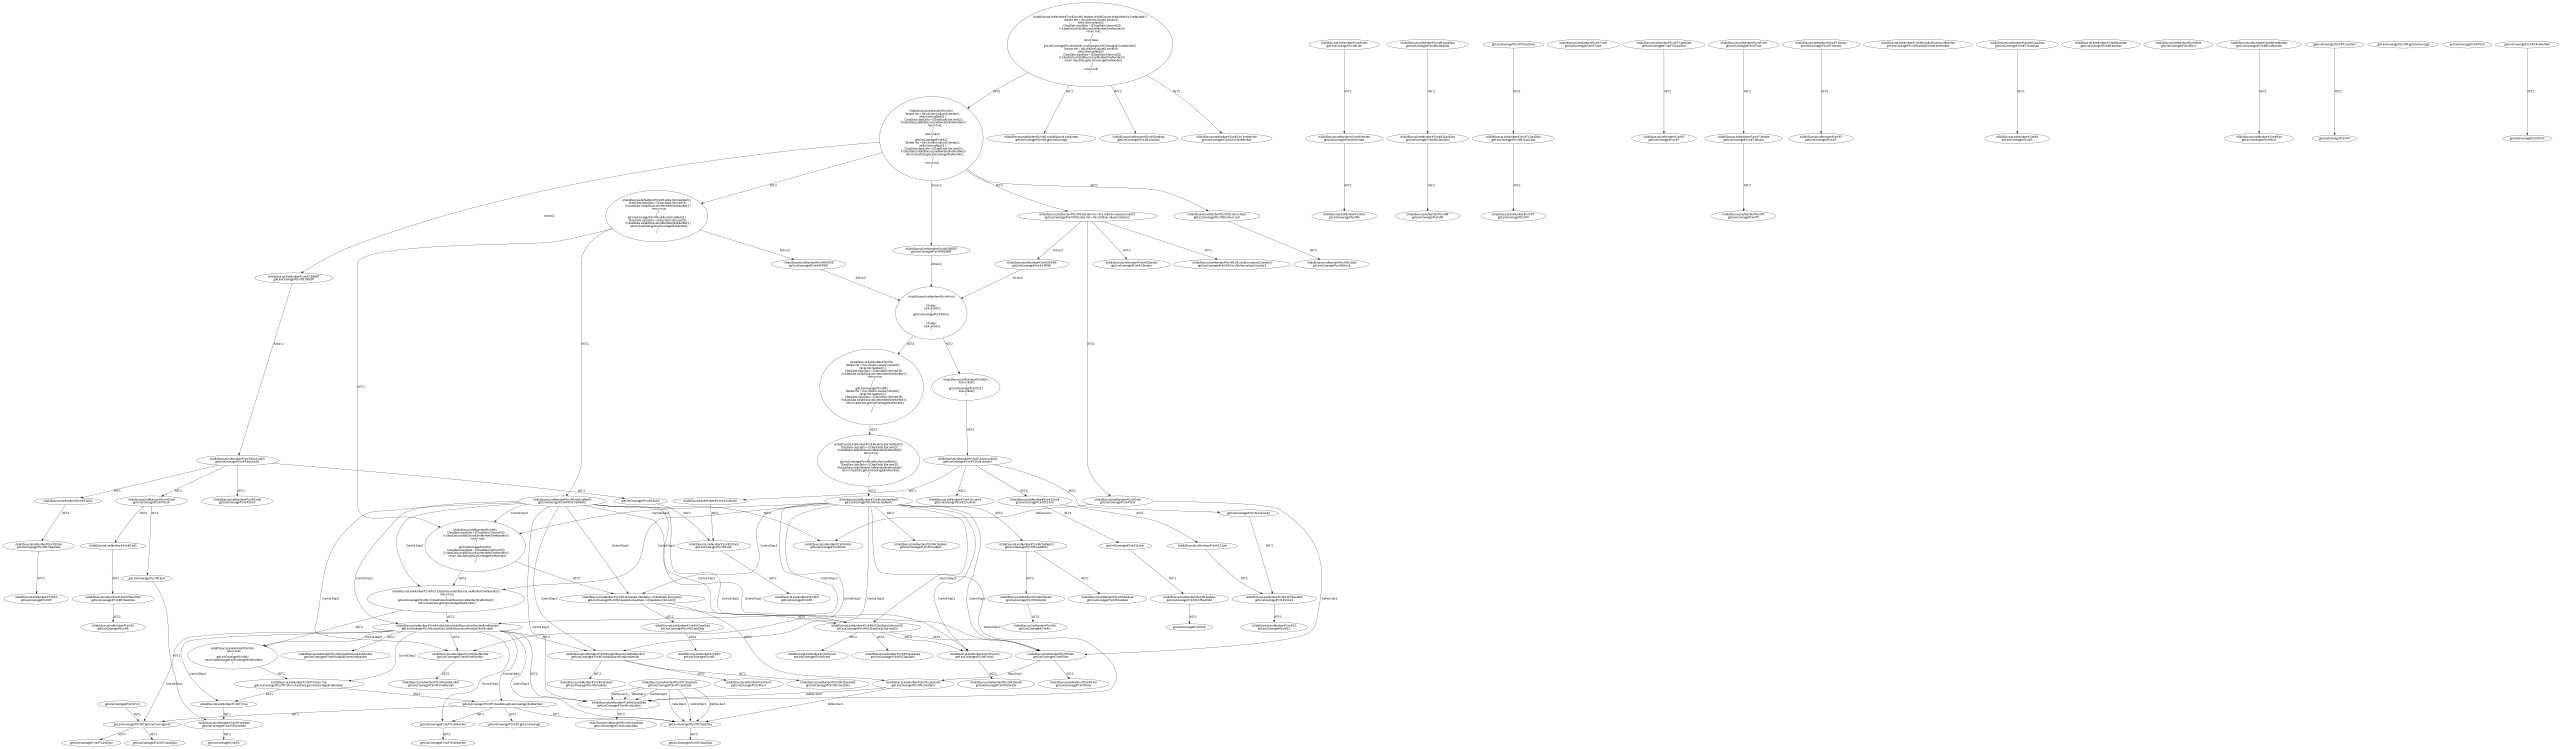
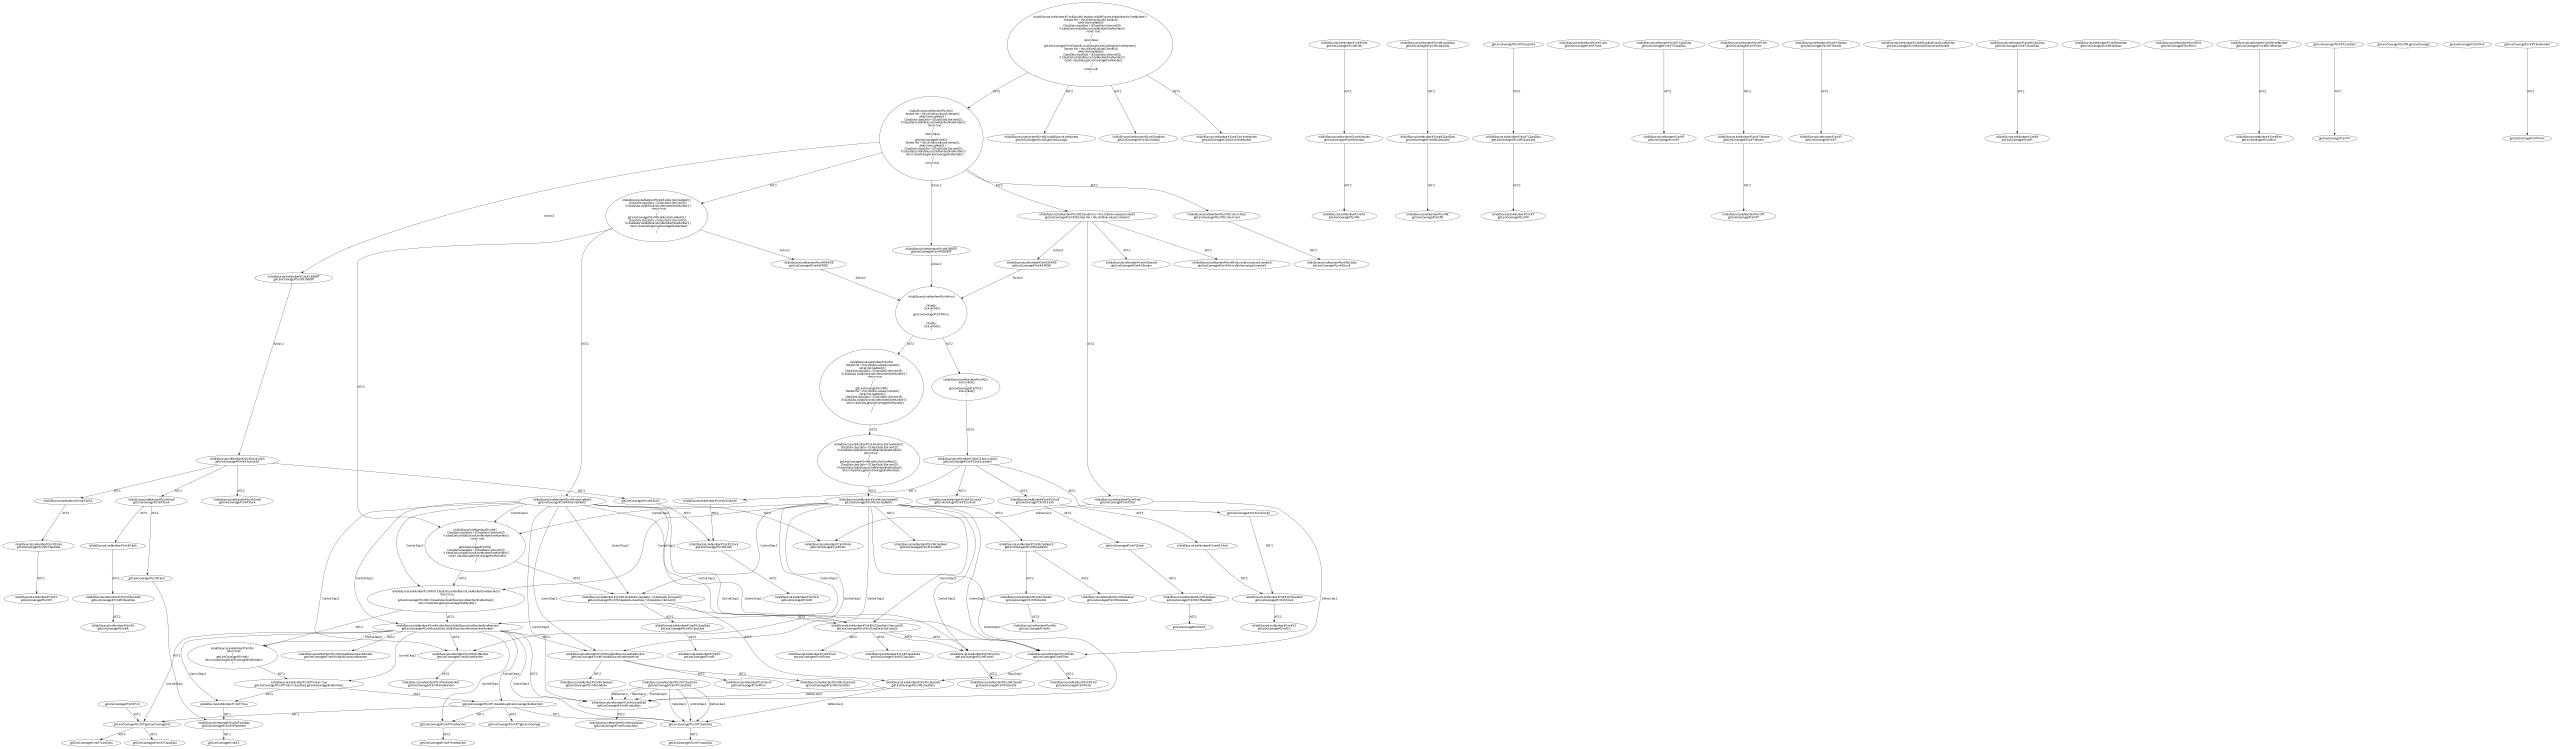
(1202, 546) -> (1202, 546)
